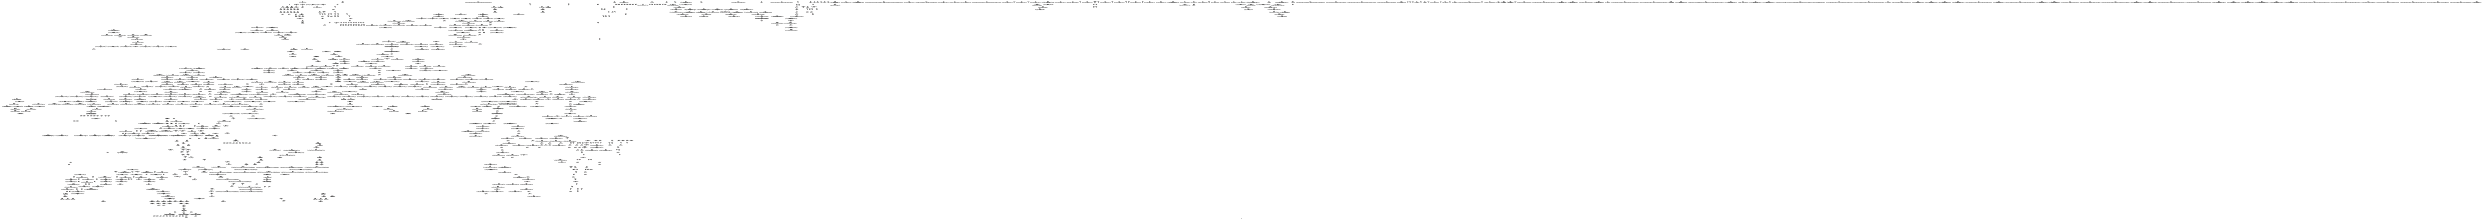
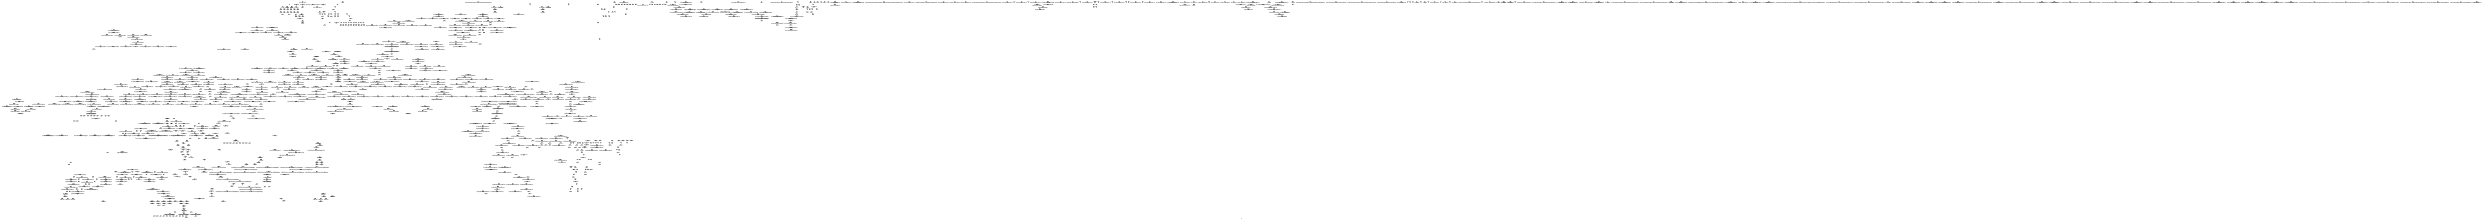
(149, 184) -> none
